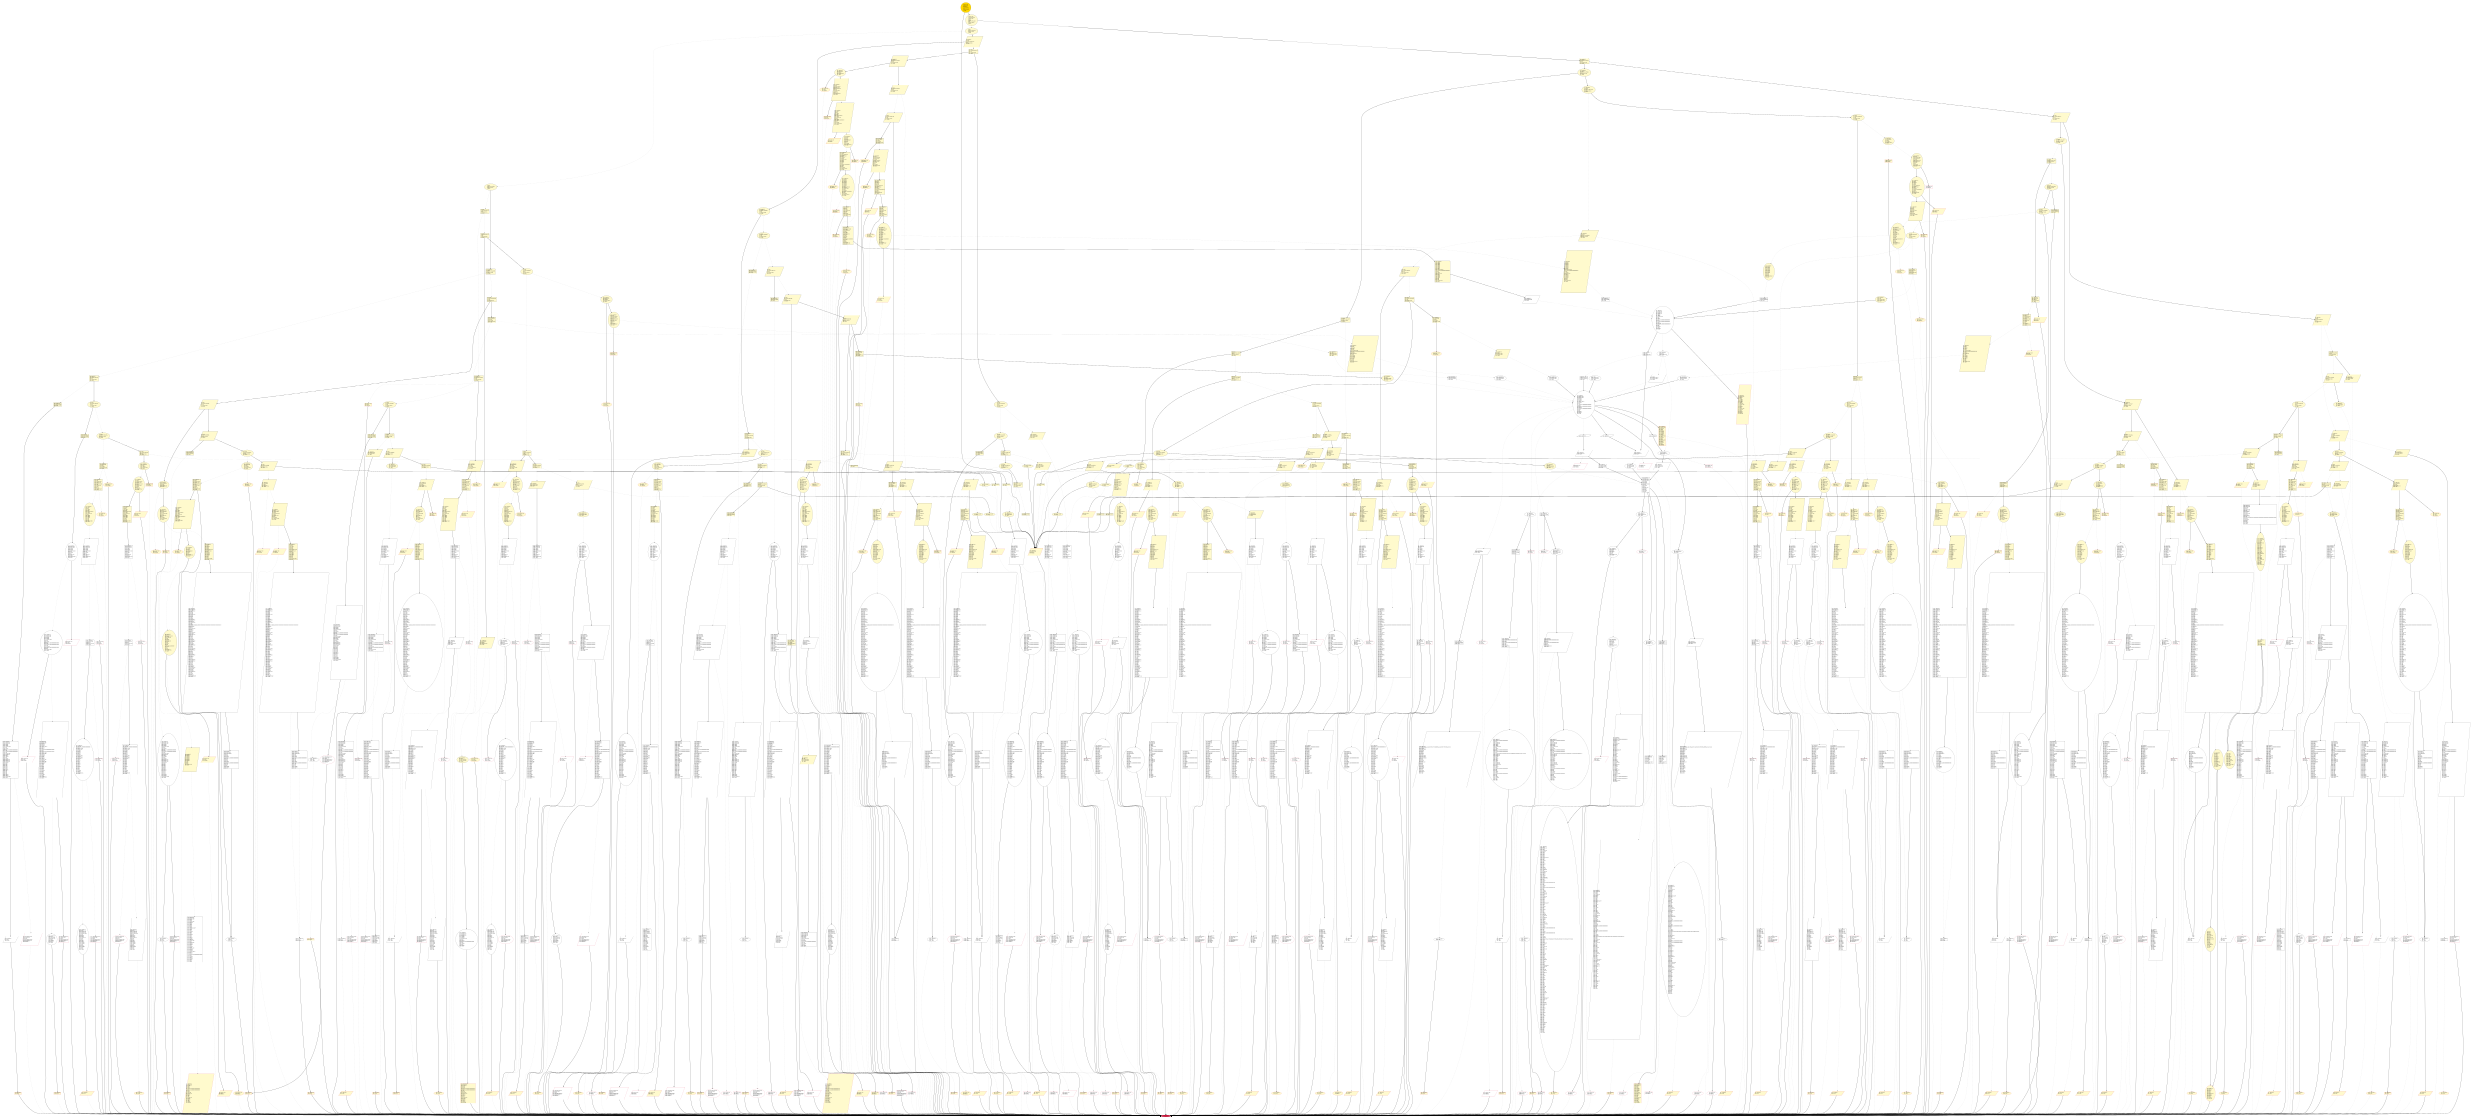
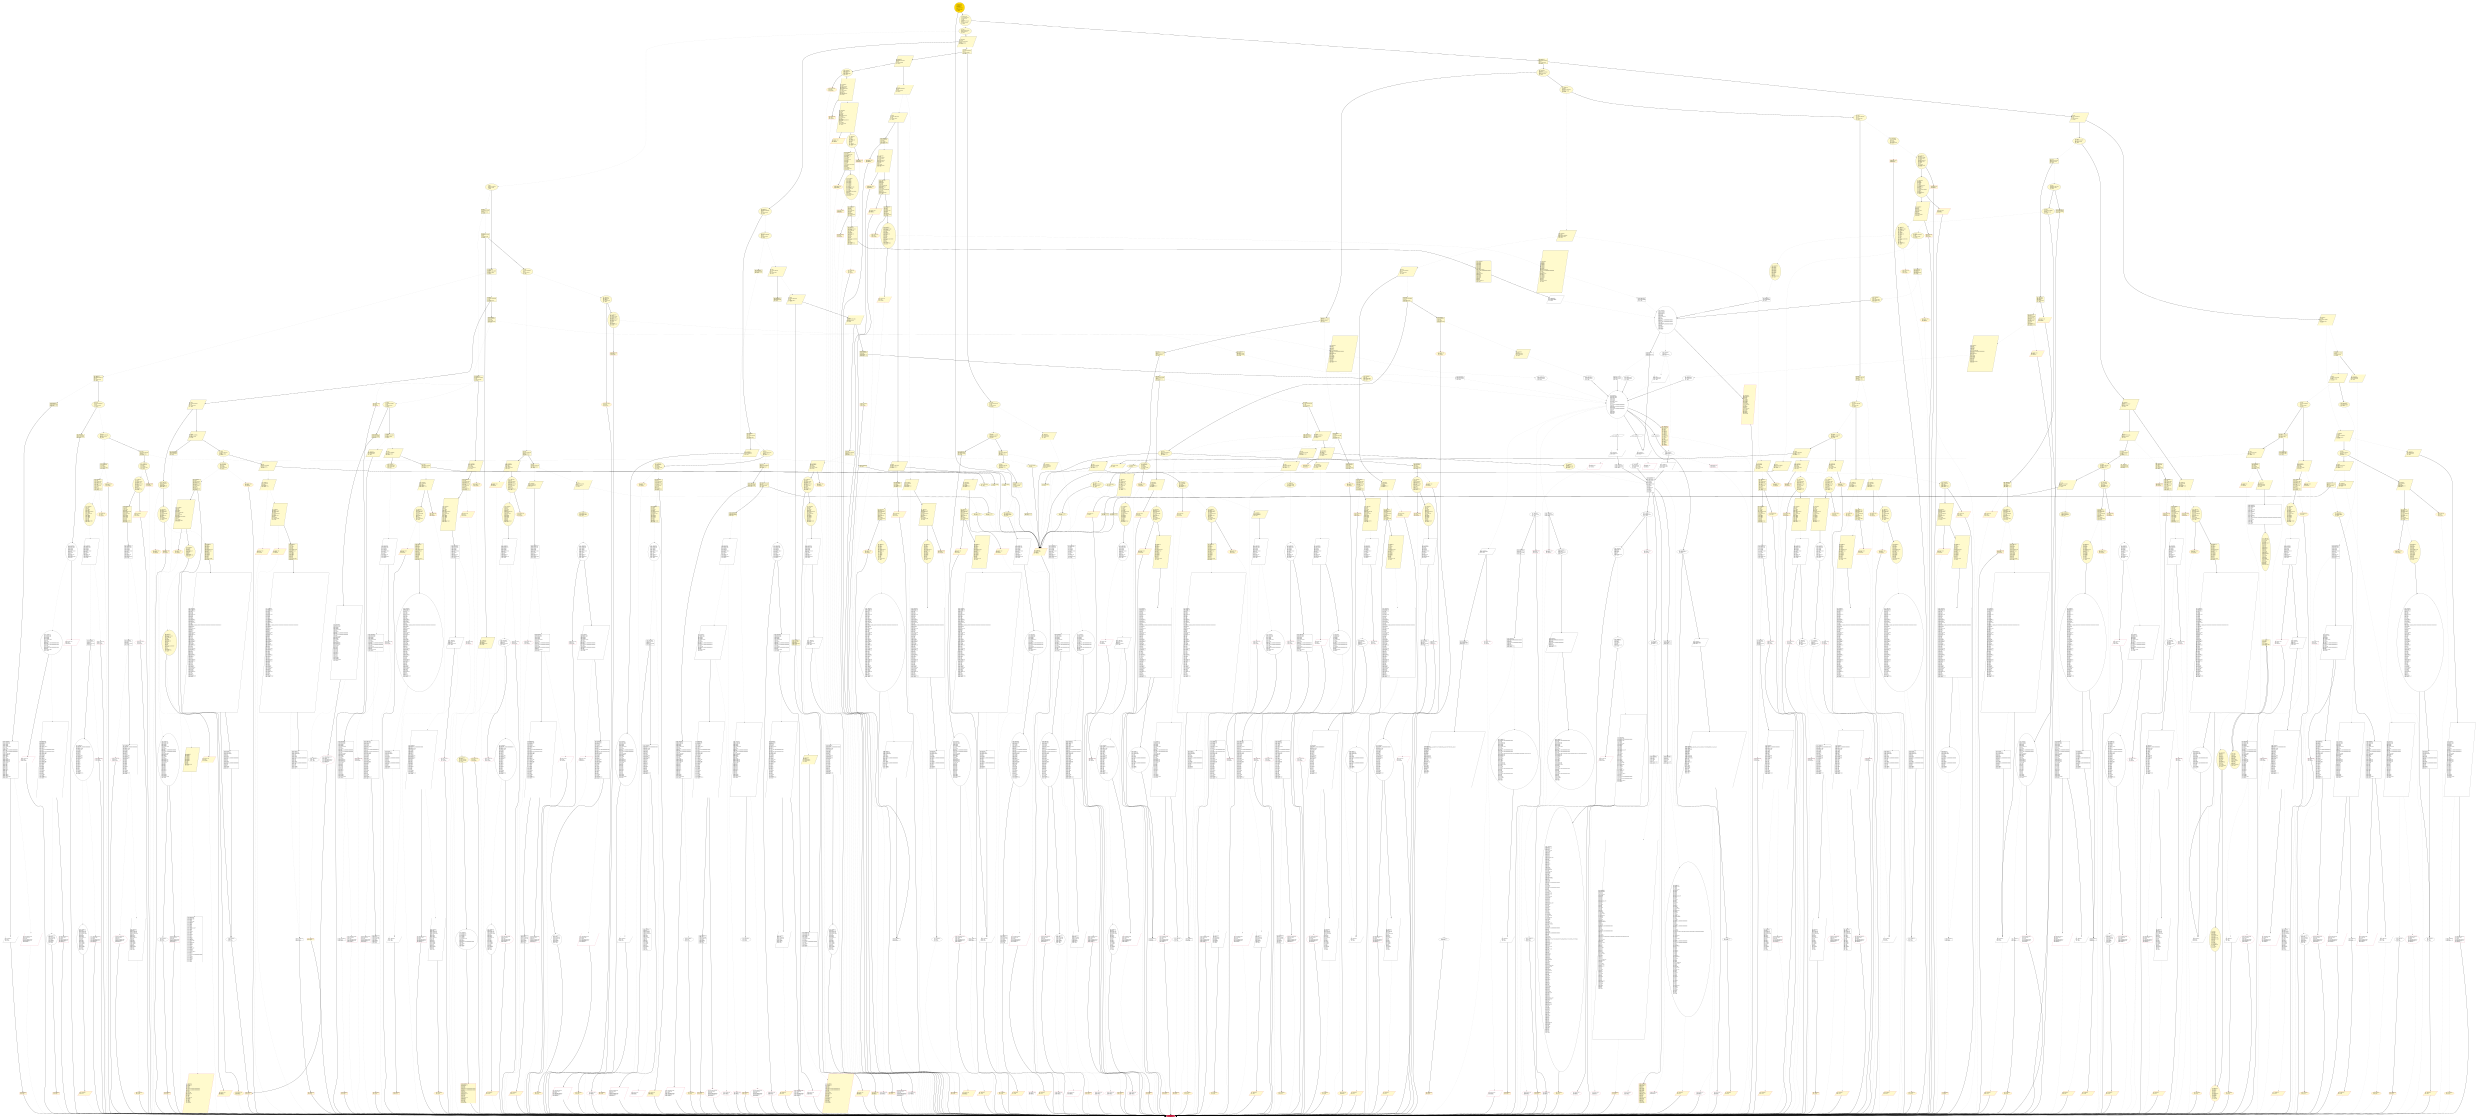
(1929, 187) -> (1934, 187)
(346, 1093) -> (344, 1093)
(966, 1093) -> (968, 1093)
